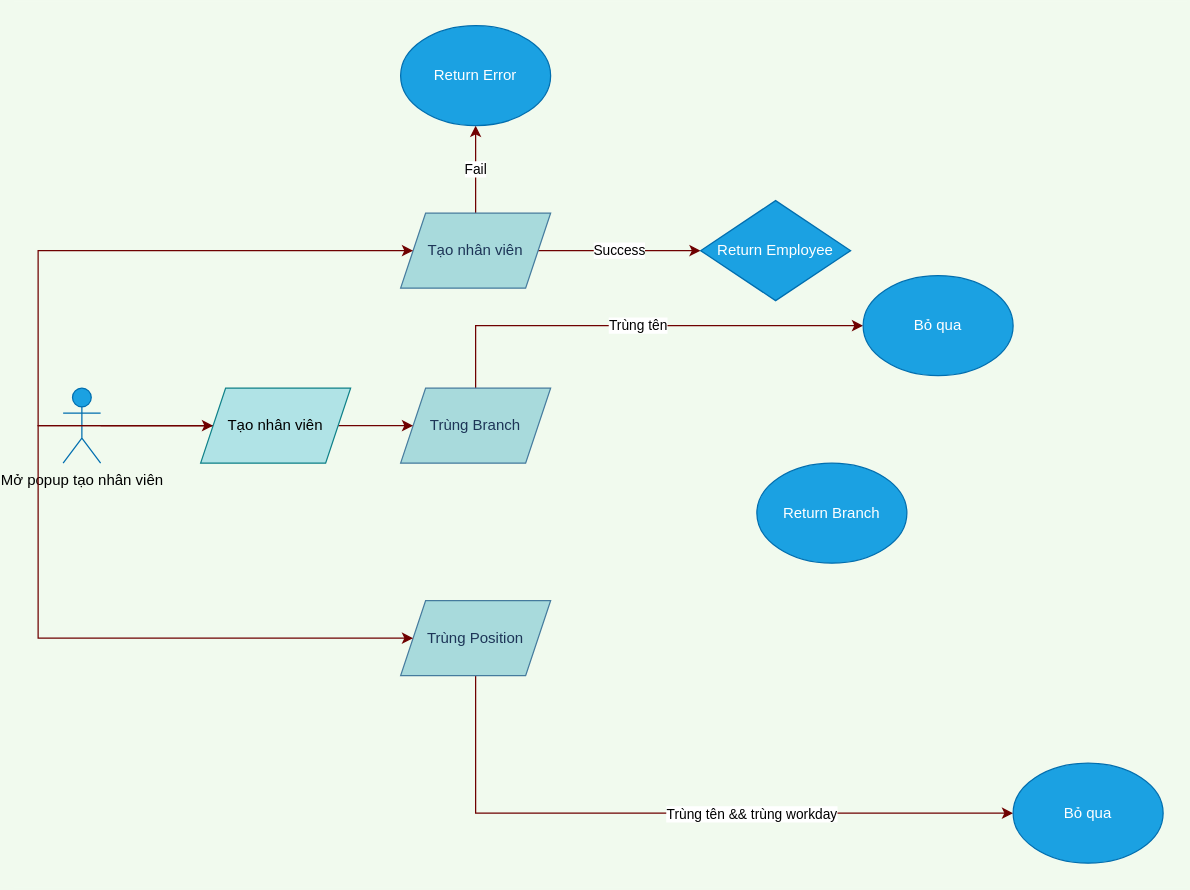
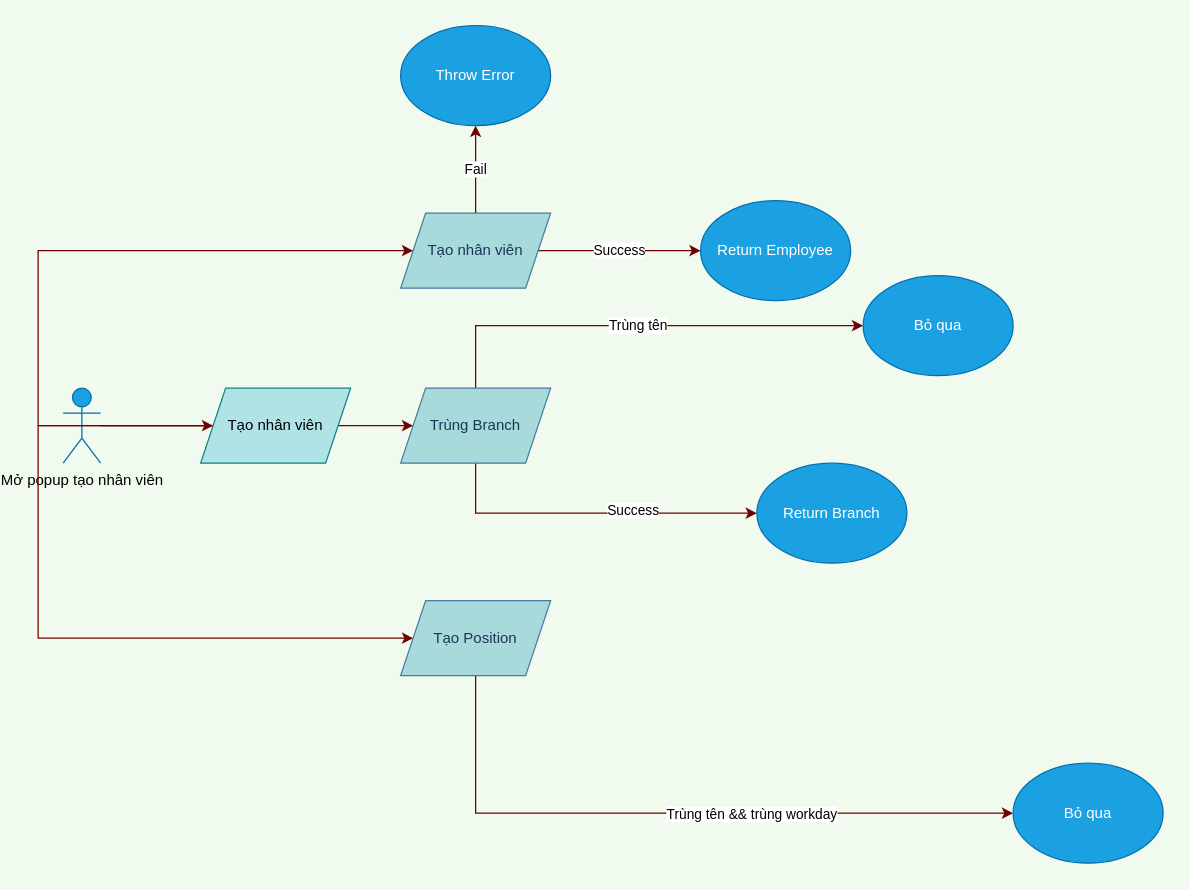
(476, 76) -> (476, 76)
(776, 251) -> (776, 251)
none -> (587, 513)
(476, 638) -> (476, 638)
